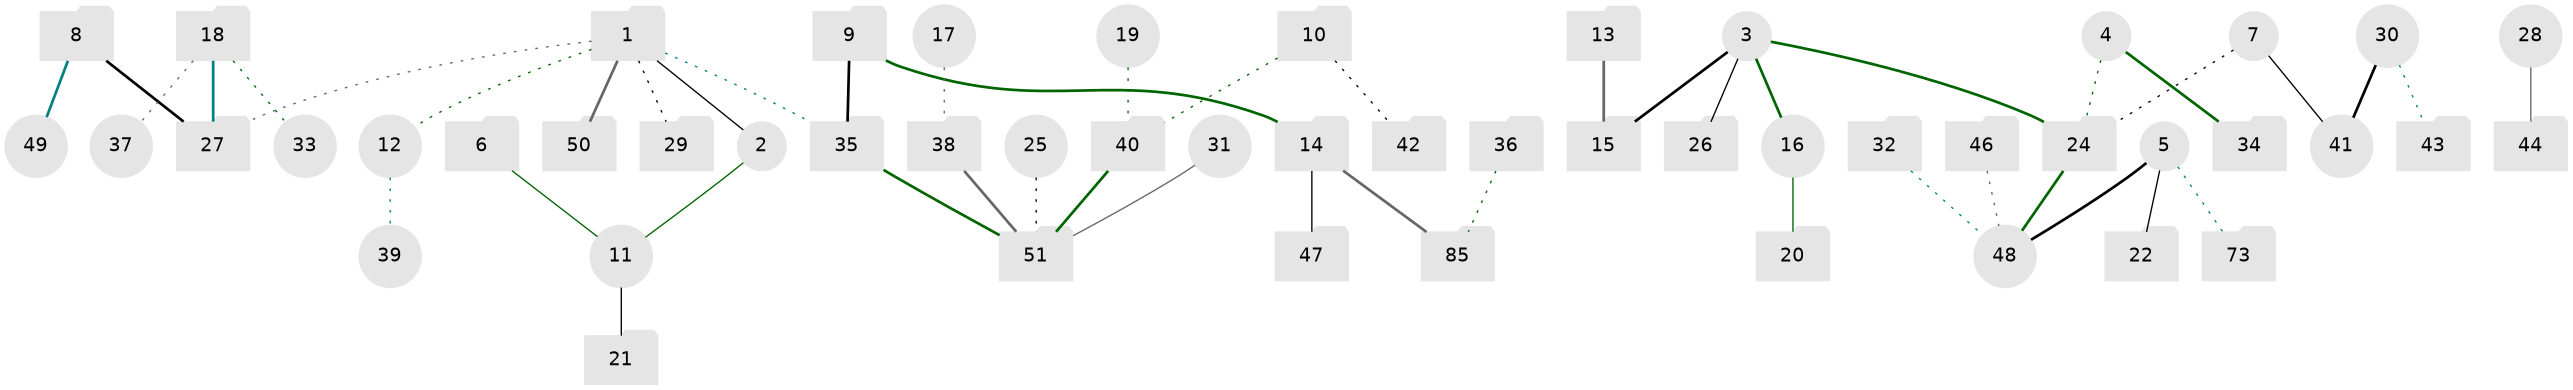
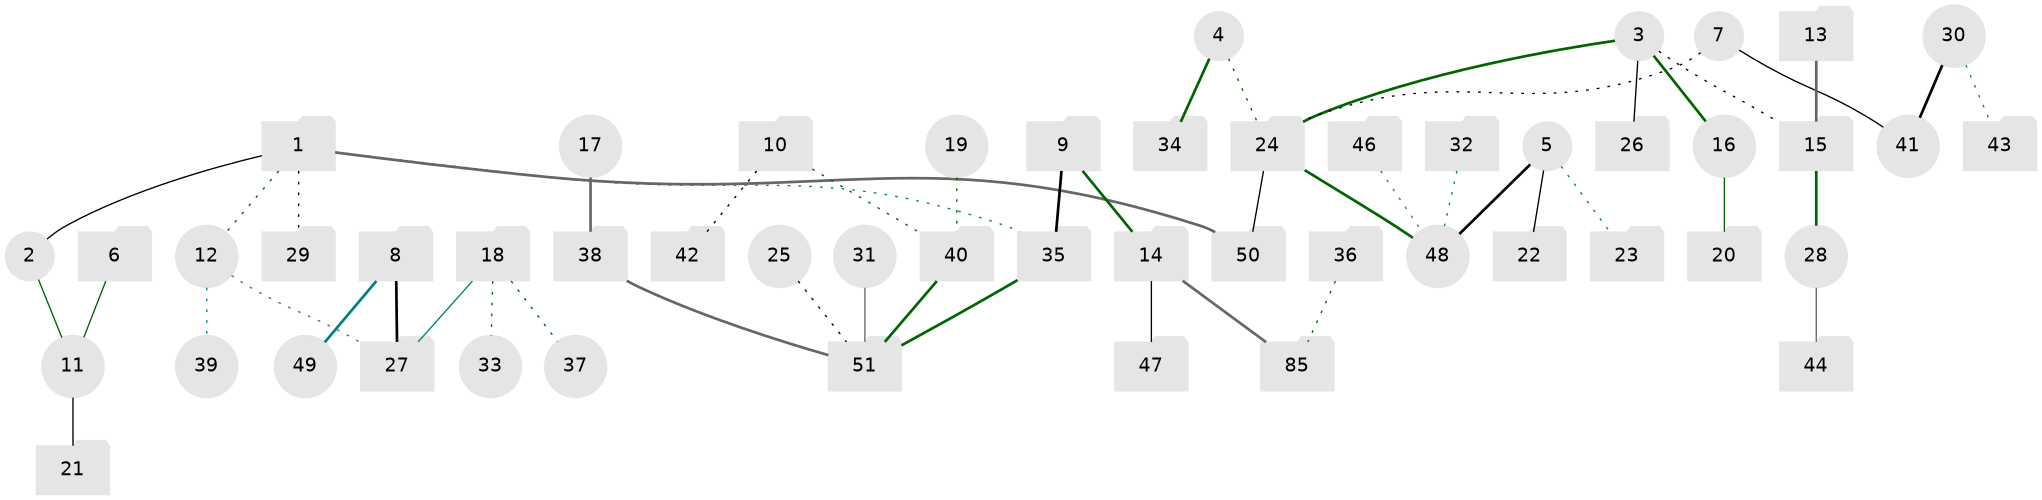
(417, 70) -> (295, 310)
(1681, 87) -> (1719, 88)
(167, 91) -> (534, 311)
(213, 91) -> (445, 311)
(944, 95) -> (591, 205)
none -> (1816, 198)
none -> (1258, 201)
(2239, 256) -> (1627, 256)
